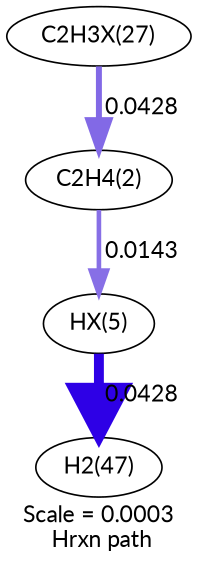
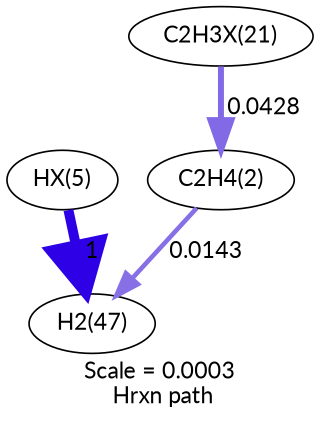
(99, 36) -> (221, 36)
(99, 240) -> (164, 243)
(139, 396) -> (90, 252)
